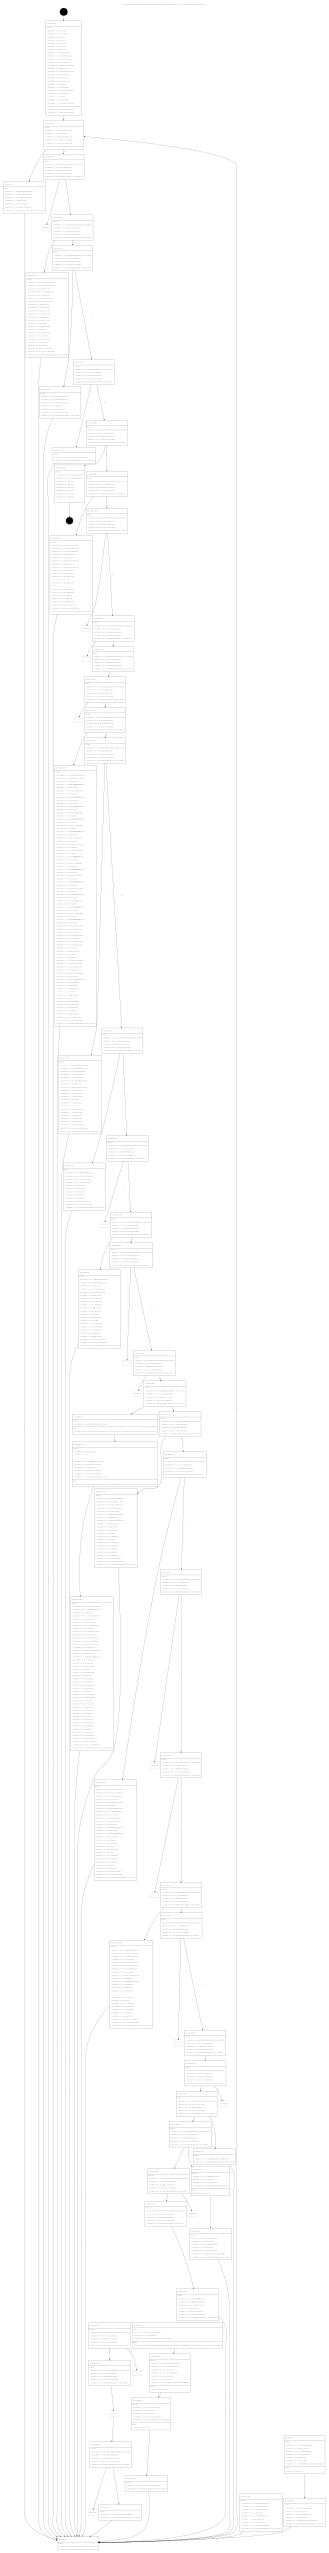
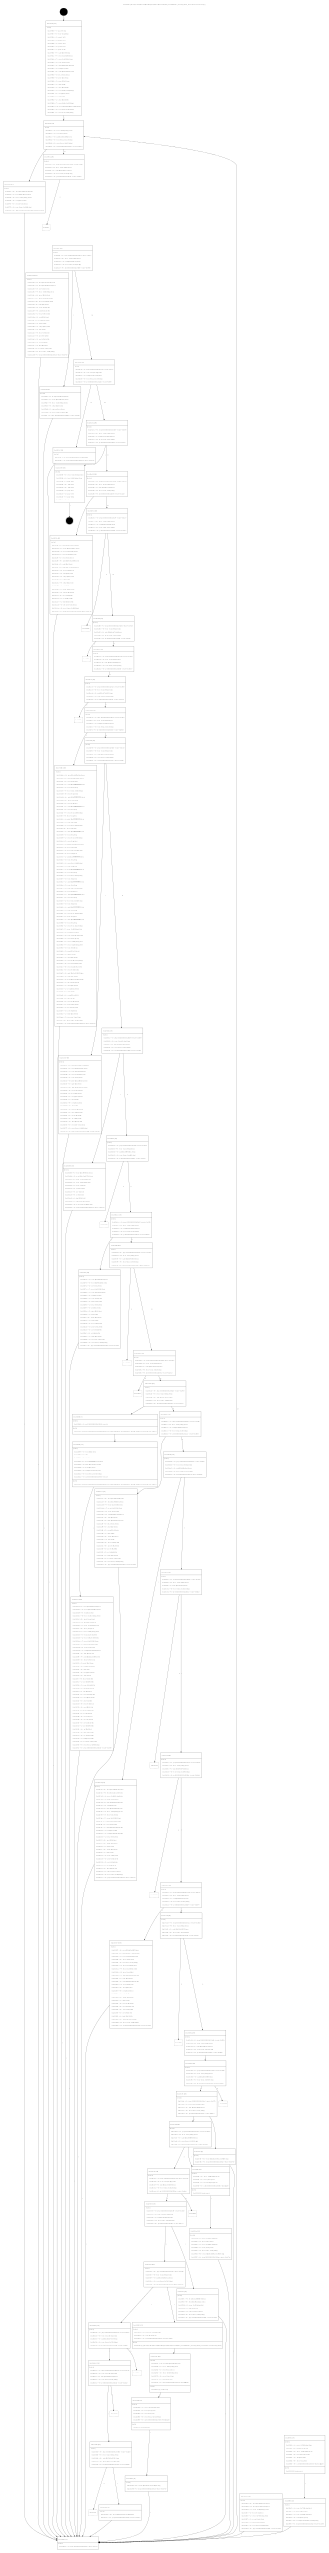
(72, 228) -> none
none -> (165, 2274)
(113, 2429) -> (107, 2413)
